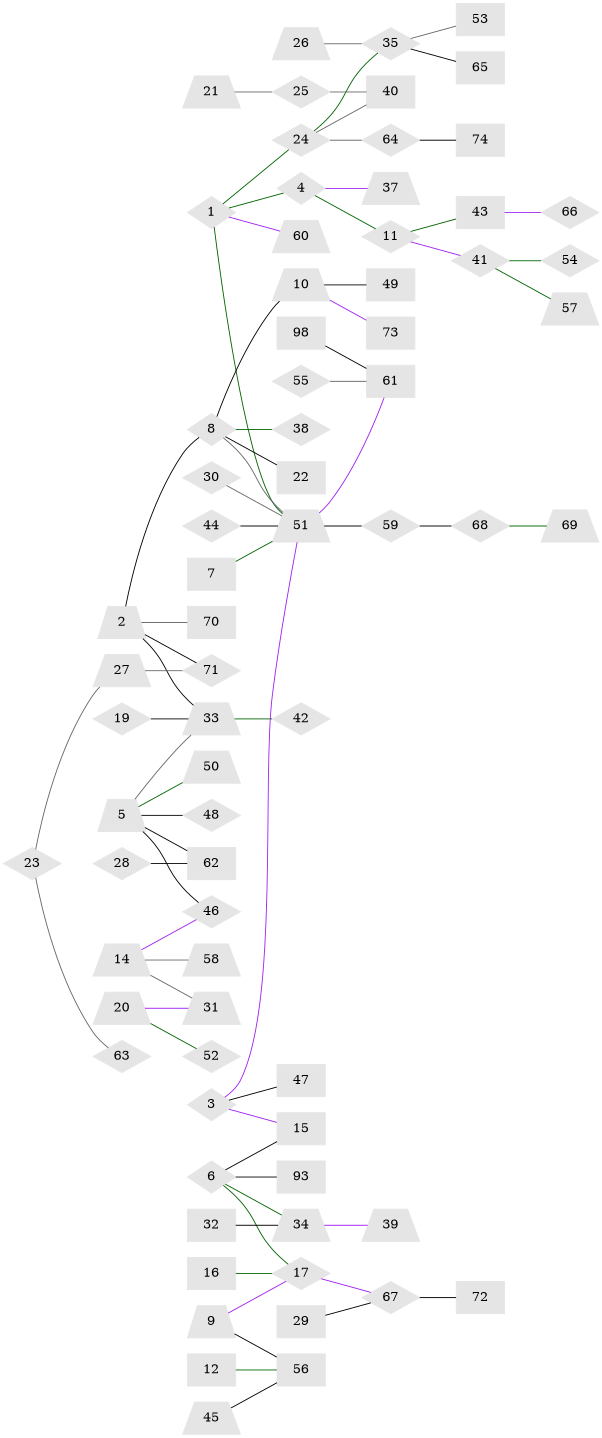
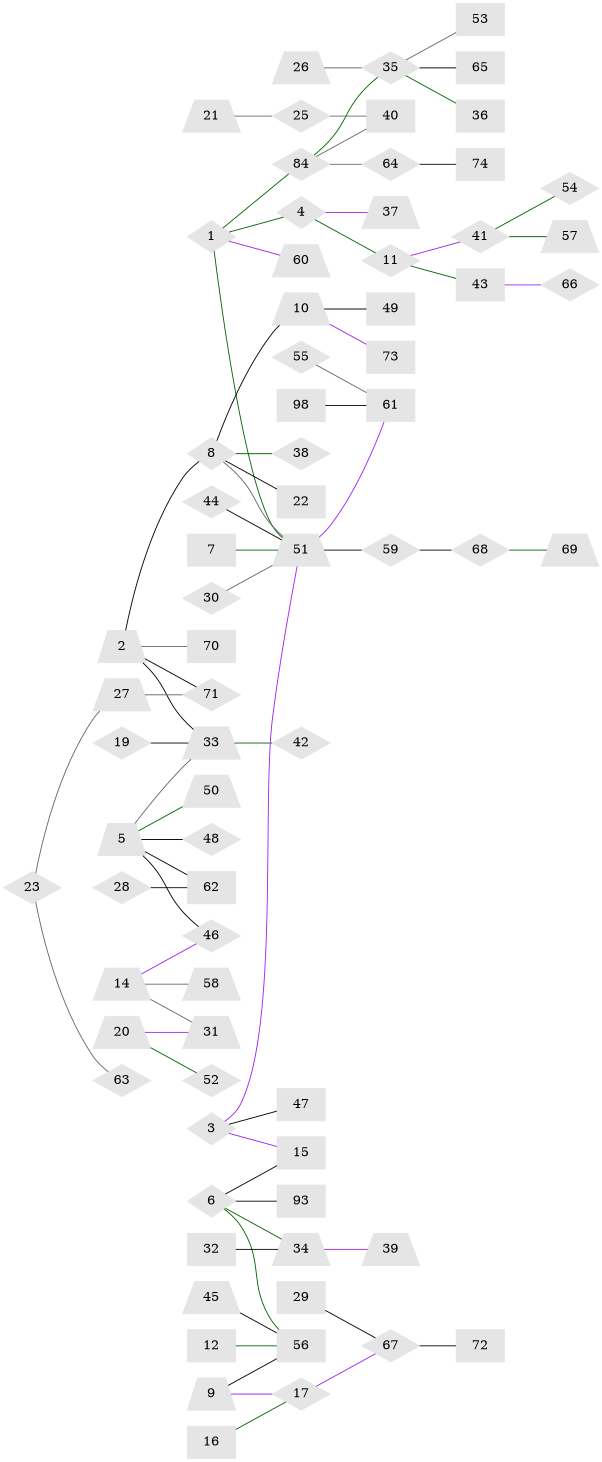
none -> (480, 116)
(301, 140) -> (301, 164)
(252, 1218) -> (255, 1267)
